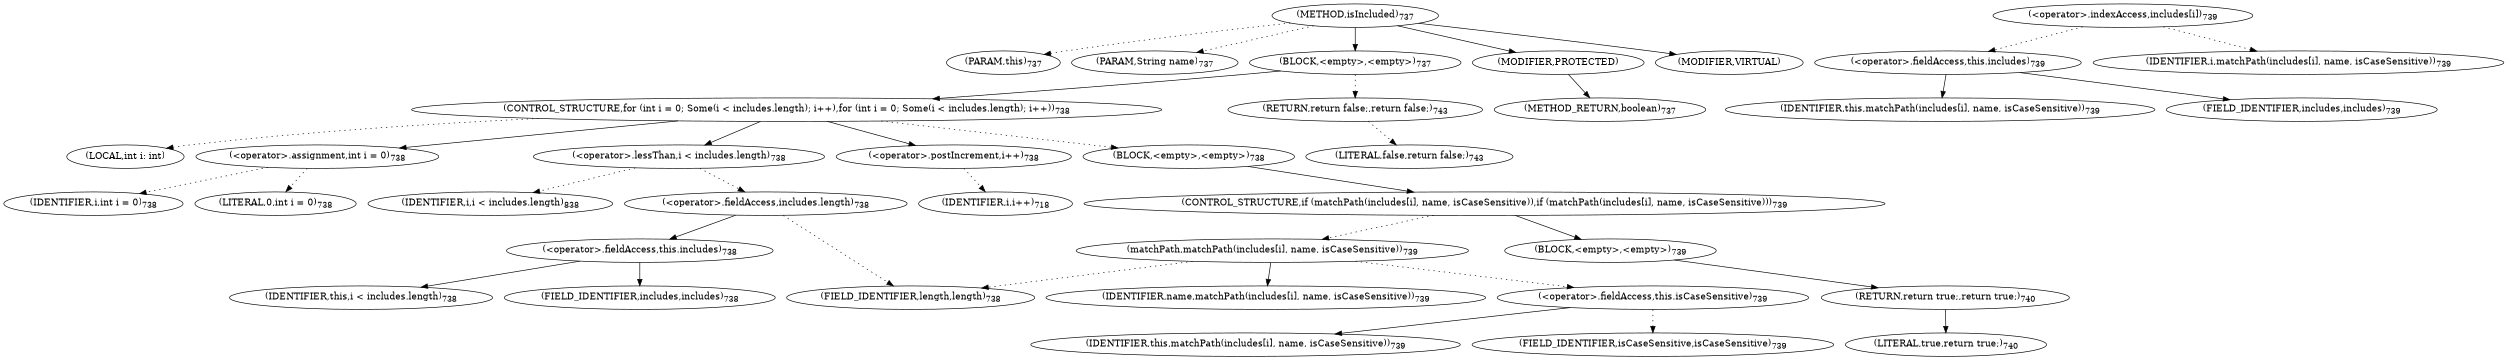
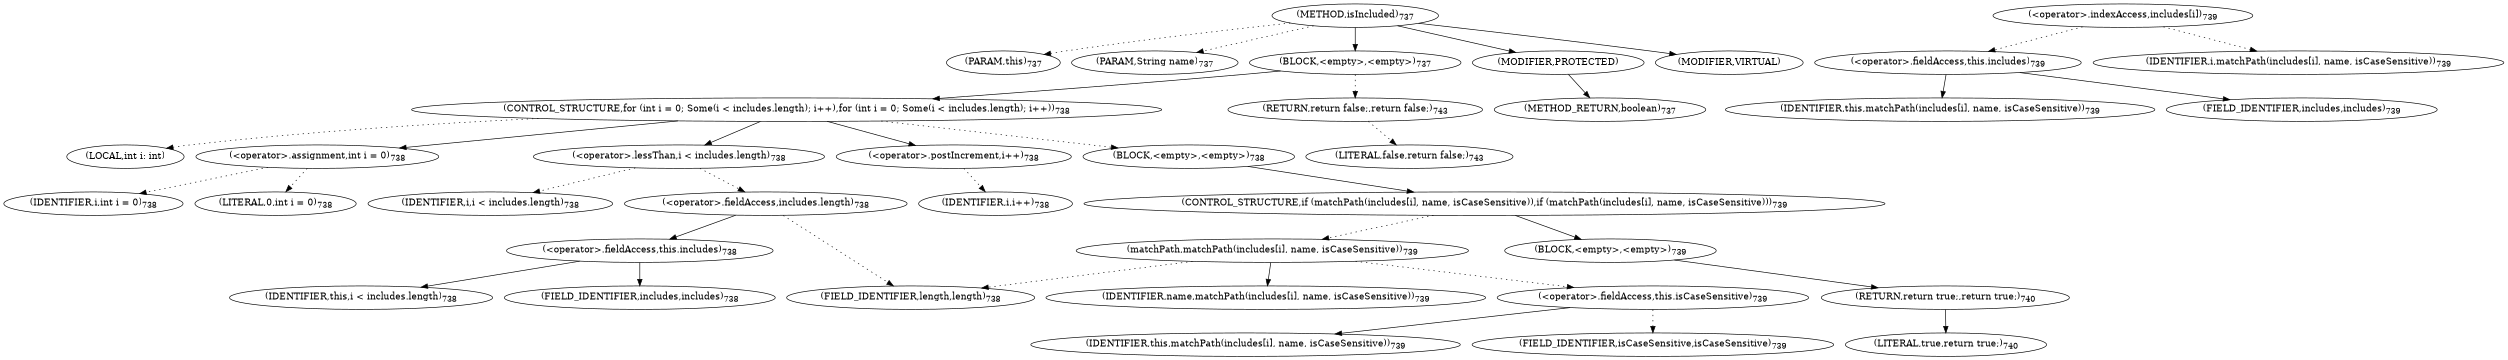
(572, 203) -> (572, 203)
(1042, 203) -> (1042, 203)
